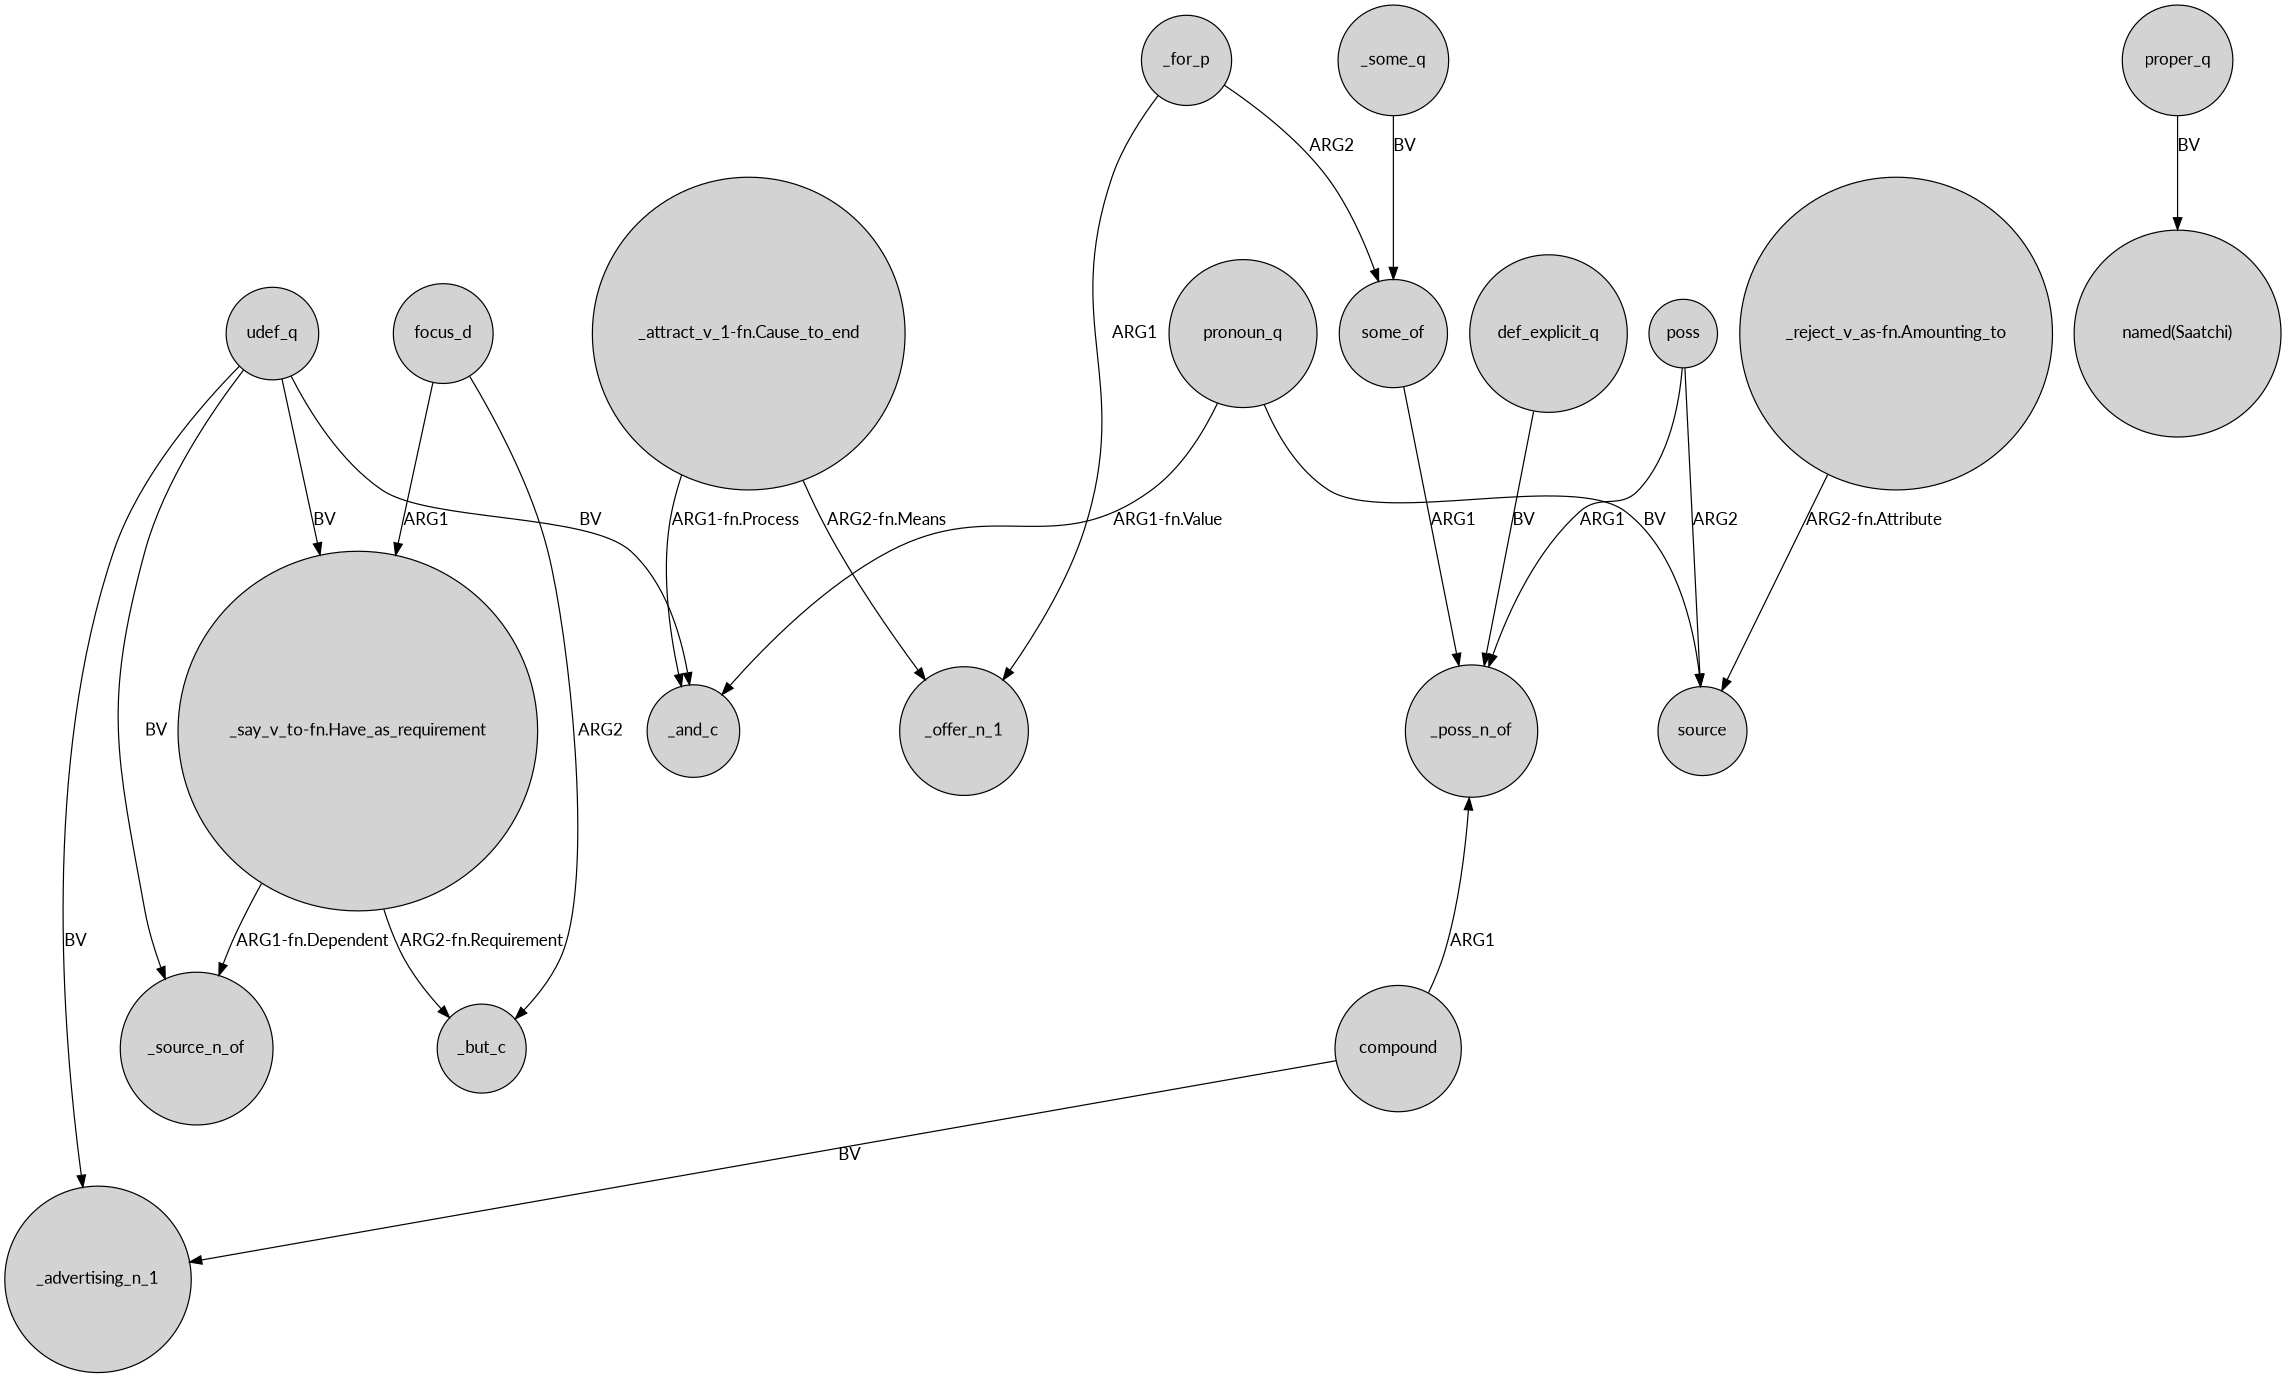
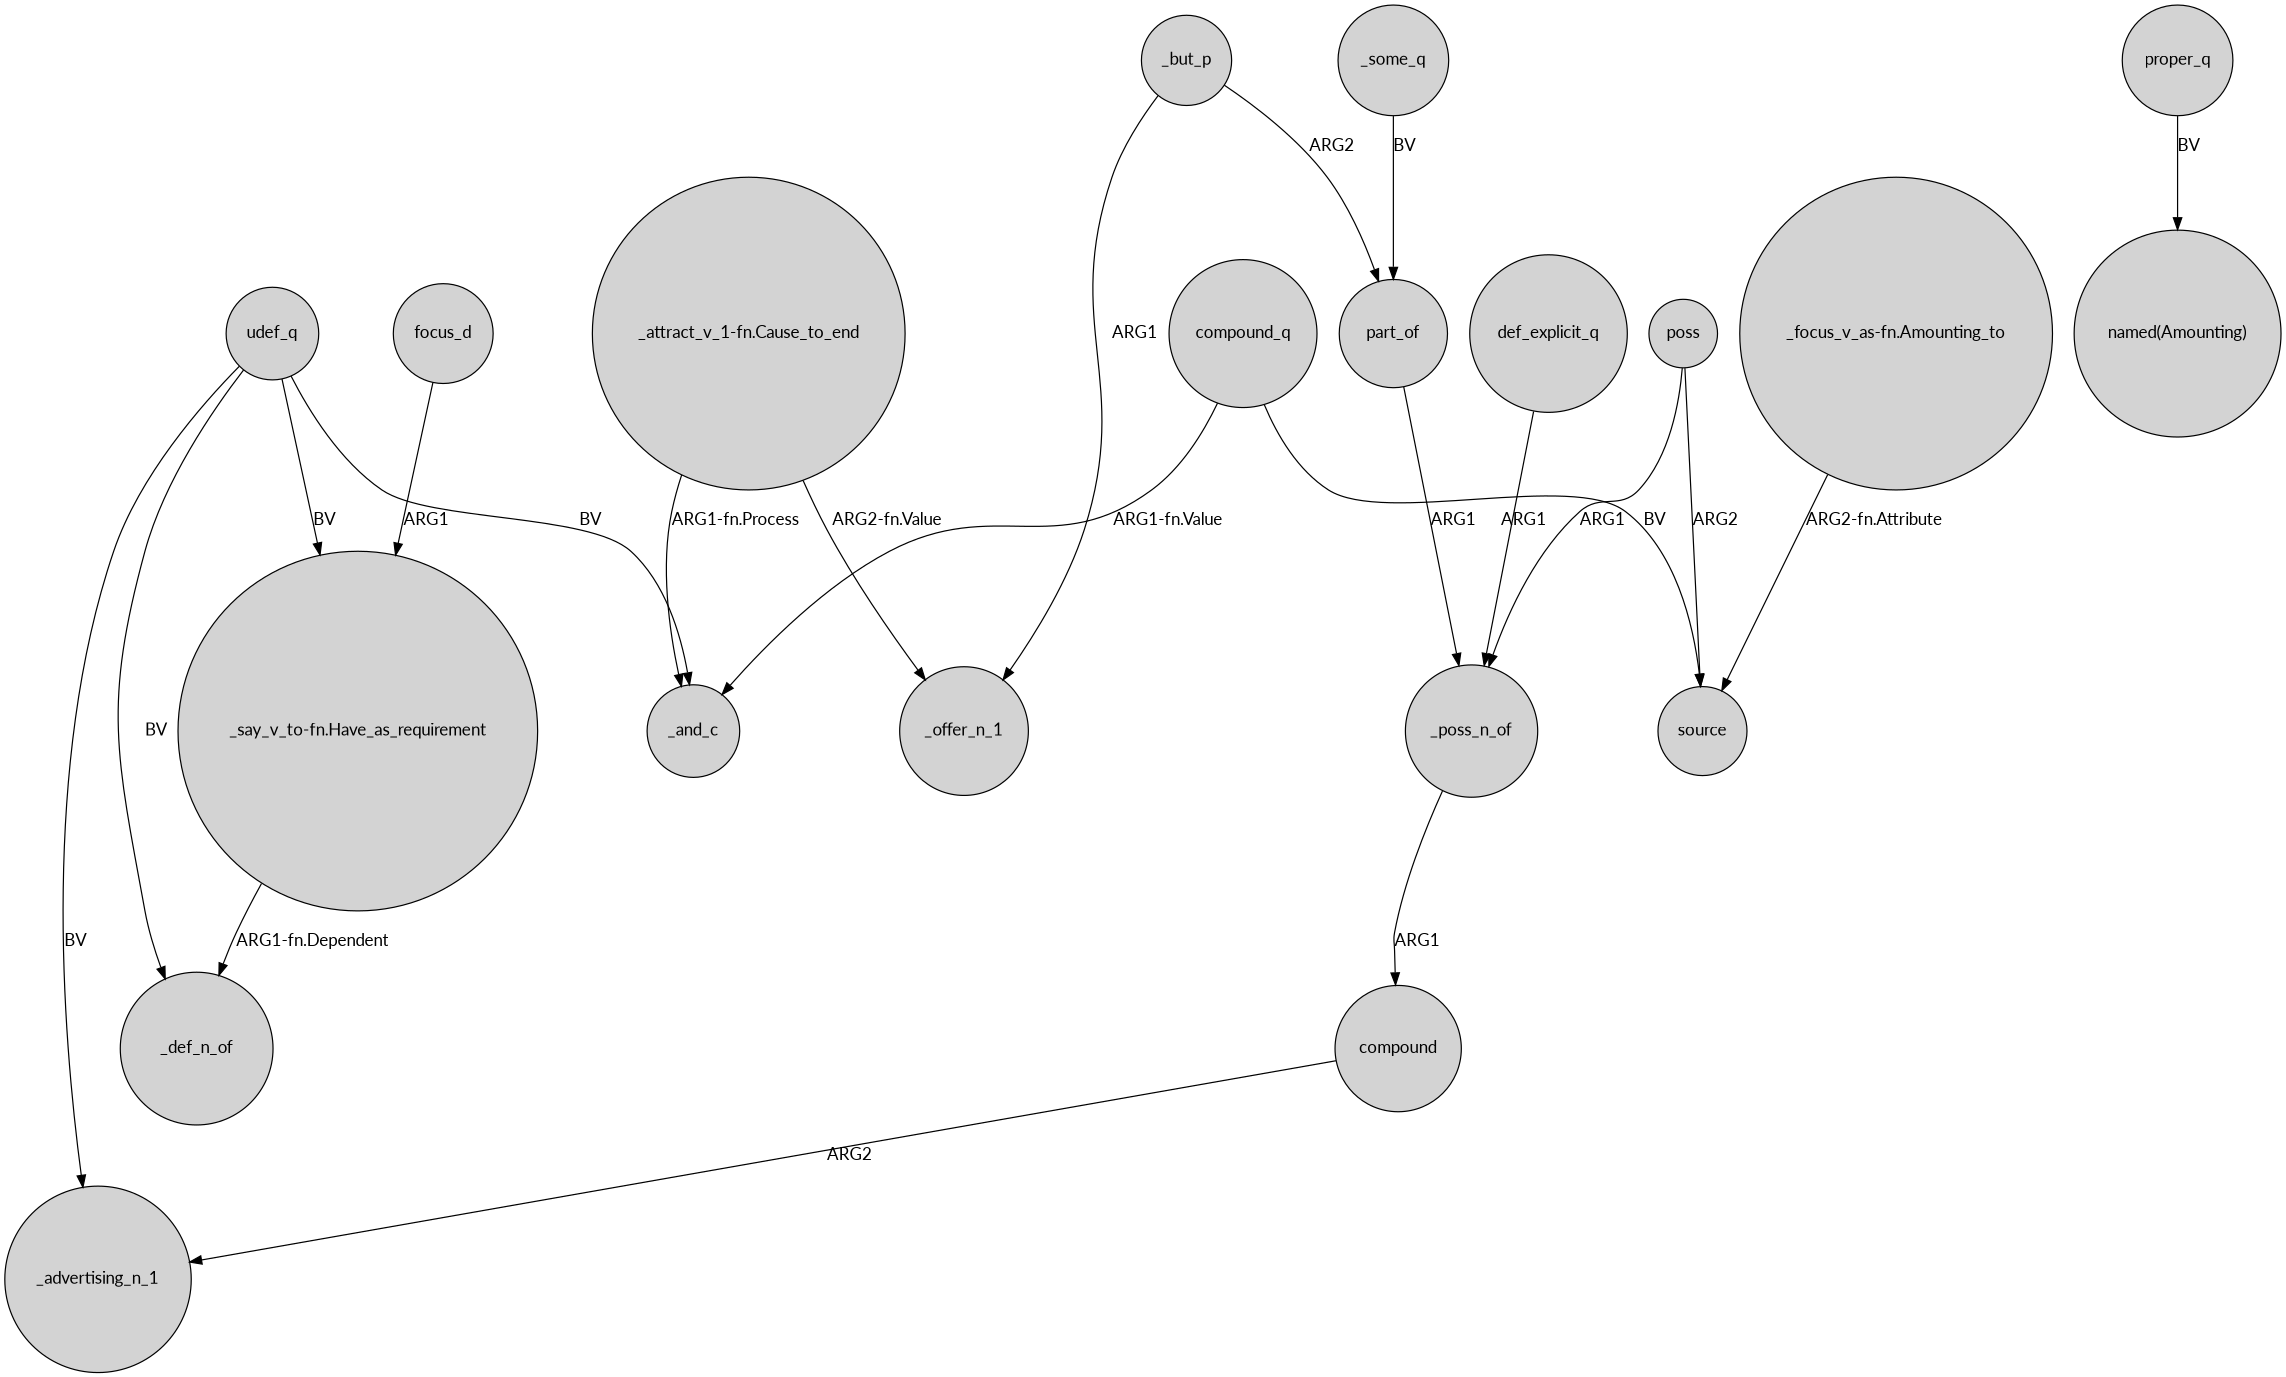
(1187, 60) -> (1187, 60)
(1243, 334) -> (1243, 334)
(1393, 334) -> (1393, 334)
(1896, 334) -> (1896, 334)
(2178, 334) -> (2178, 334)
(887, 521) -> (887, 521)
(1524, 521) -> (1524, 521)
(1456, 903) -> (1408, 880)
(197, 1049) -> (197, 1049)
(482, 1049) -> none
(850, 1156) -> (850, 1156)
